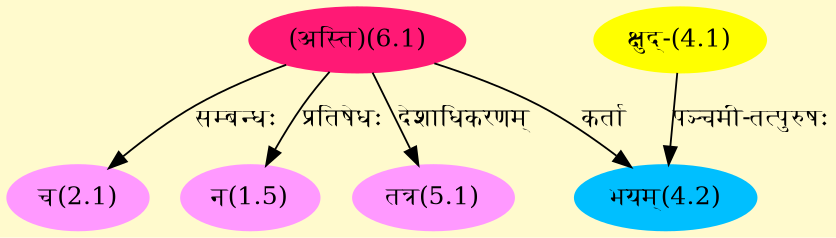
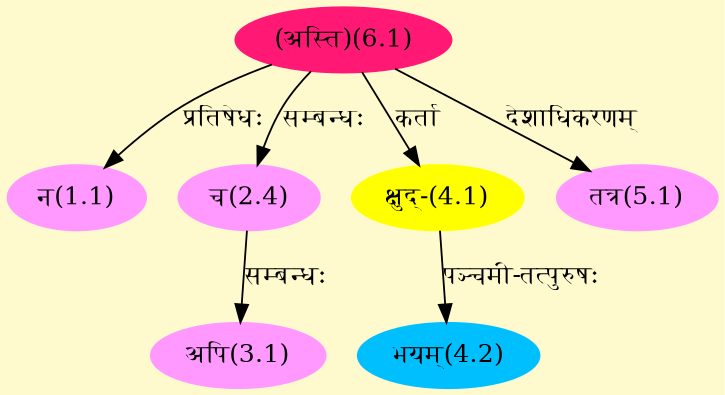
(530, 101) -> (386, 111)
(78, 198) -> (249, 198)
(250, 198) -> (77, 198)
none -> (238, 356)
